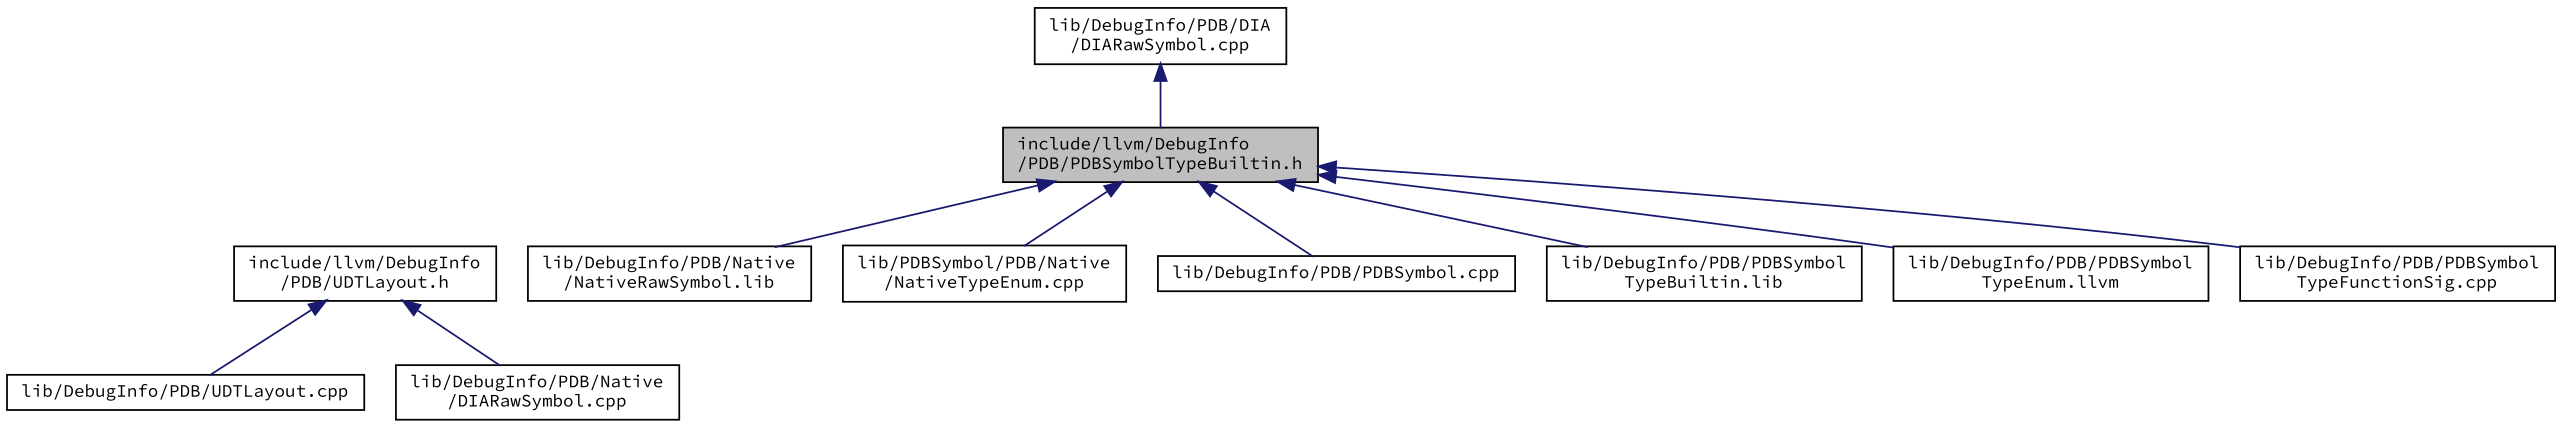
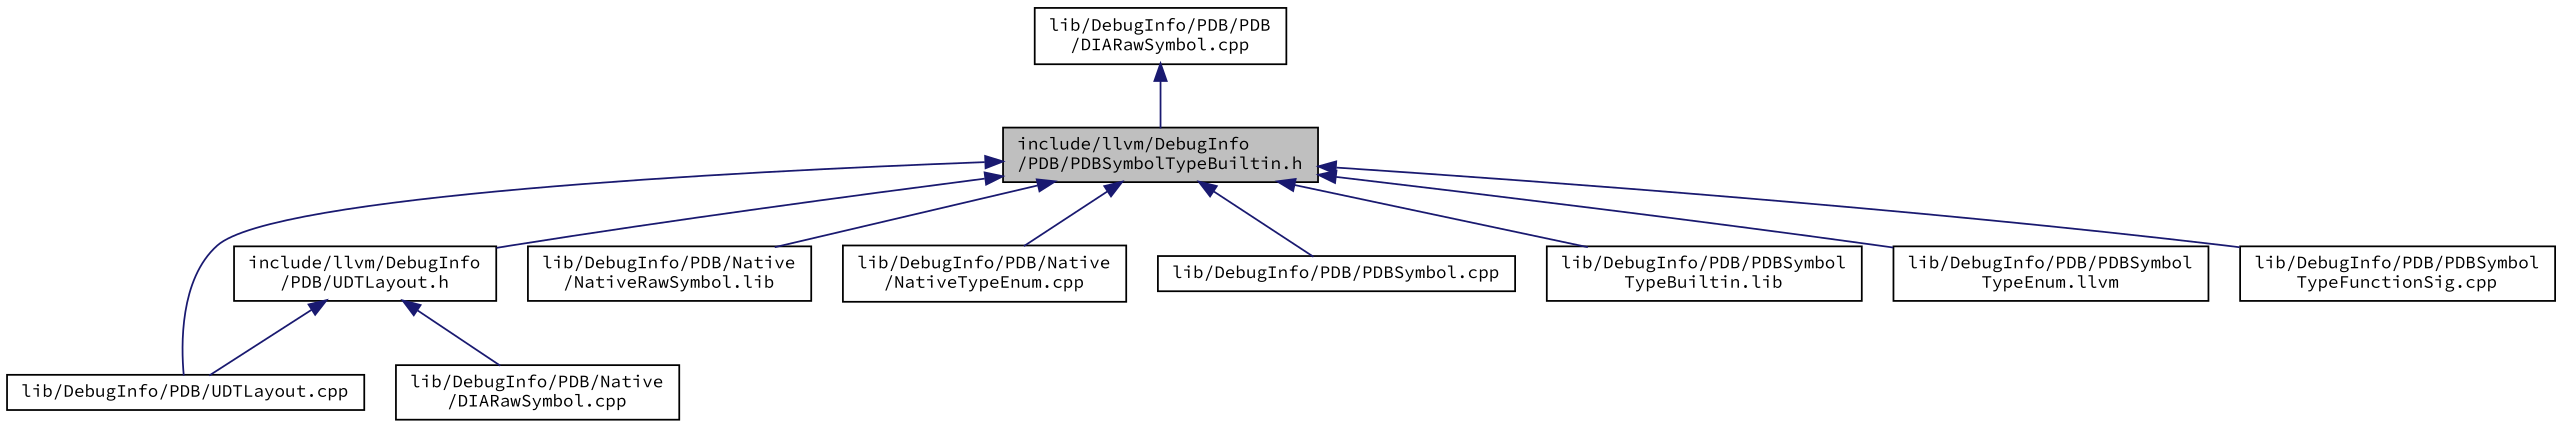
(1161, 36) -> (1161, 36)
none -> (529, 189)
none -> (740, 211)
(985, 274) -> (985, 274)
